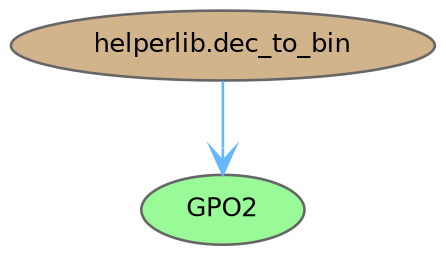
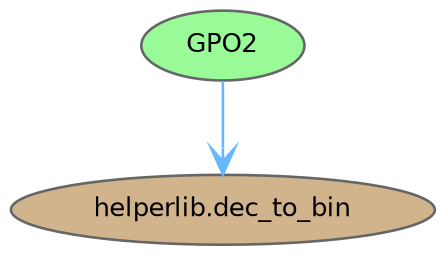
(223, 114) -> (223, 114)
